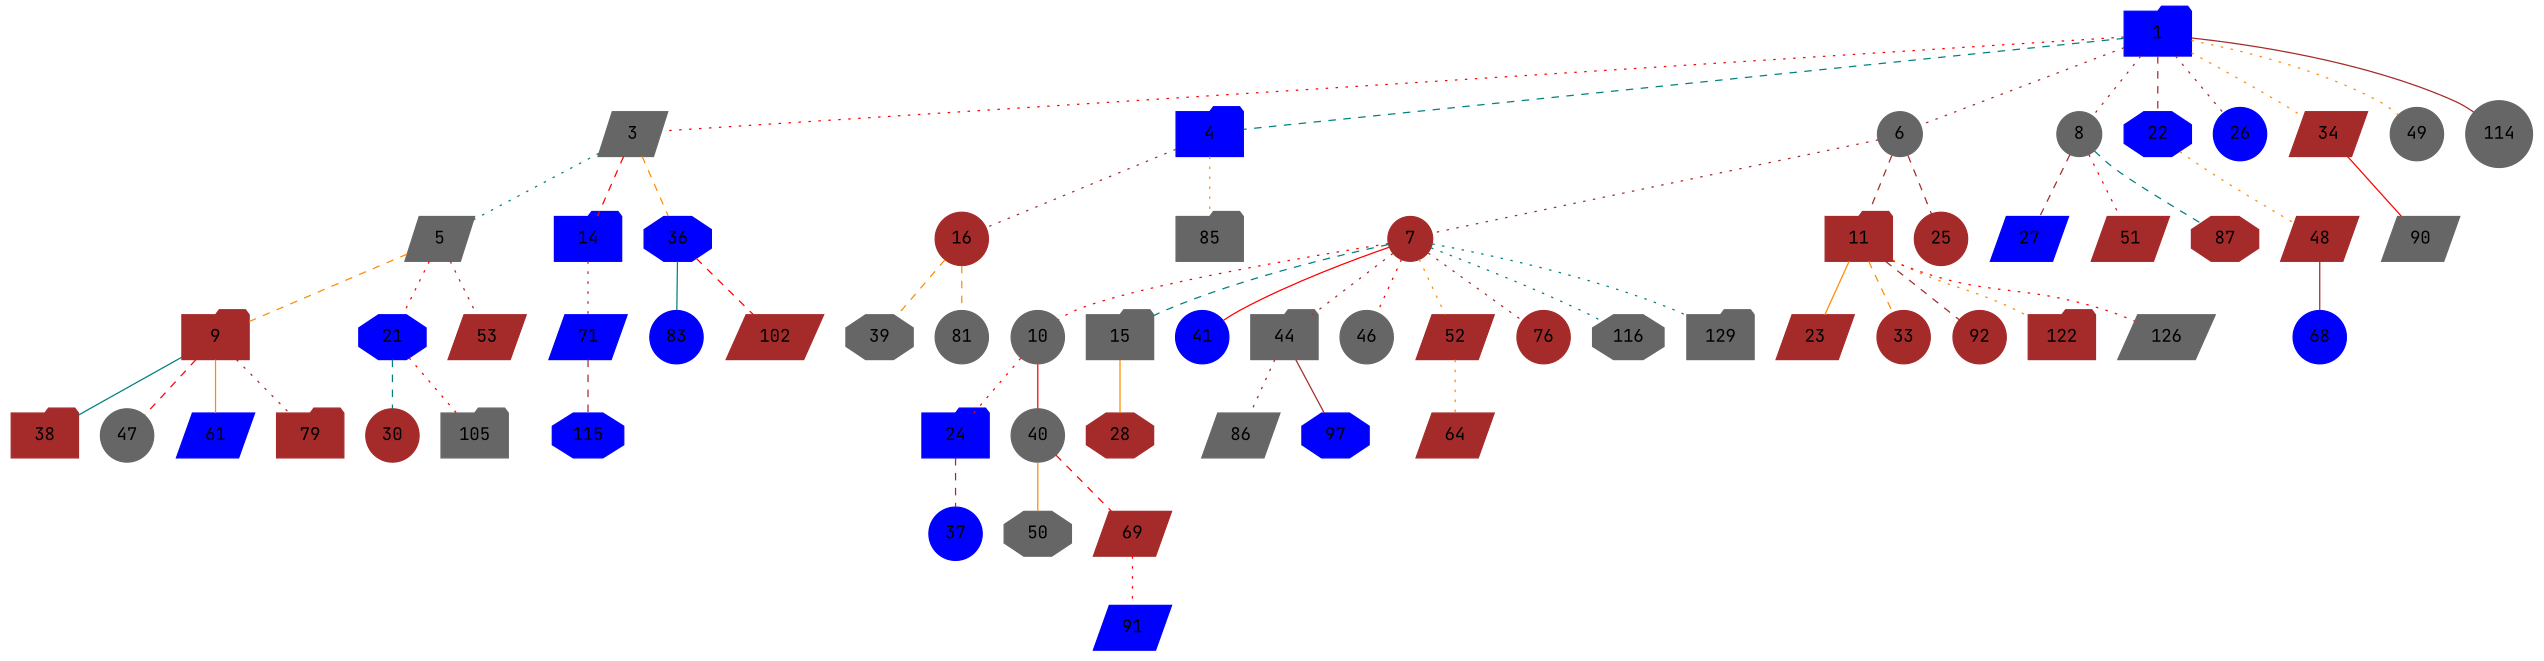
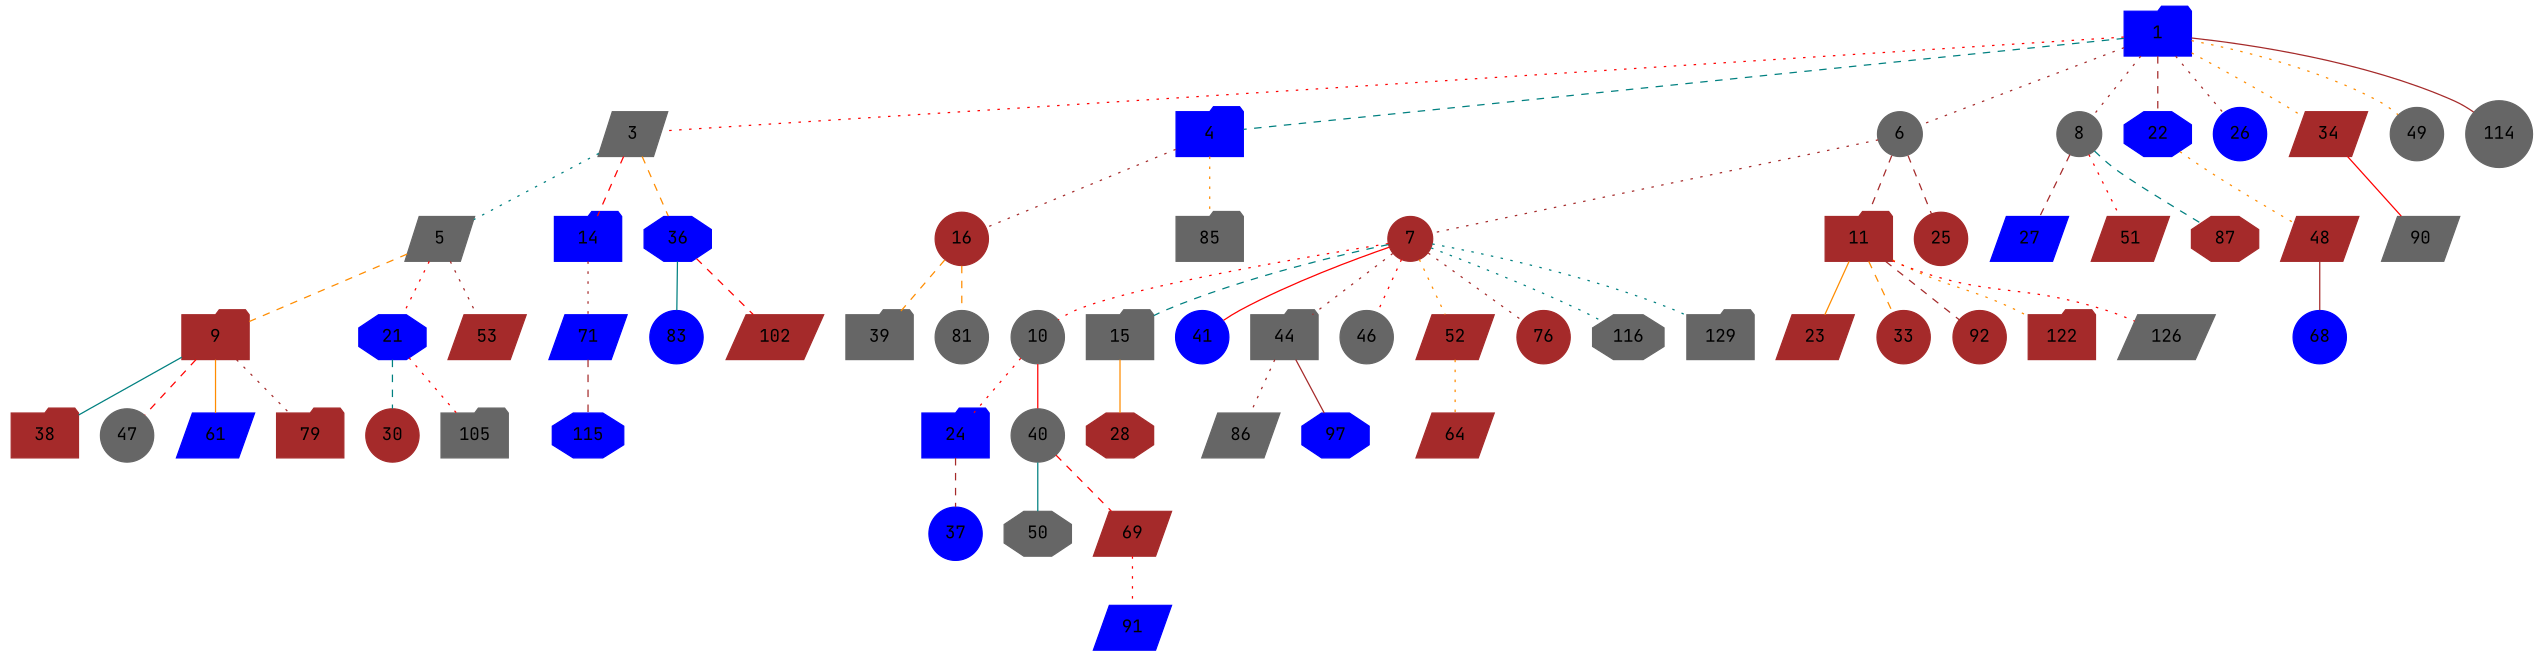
(880, 337) -> (880, 337)
(1038, 487) -> (1038, 487)
